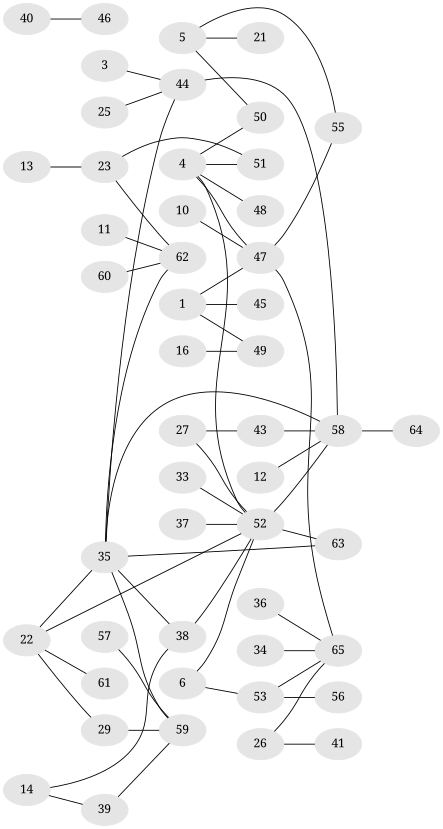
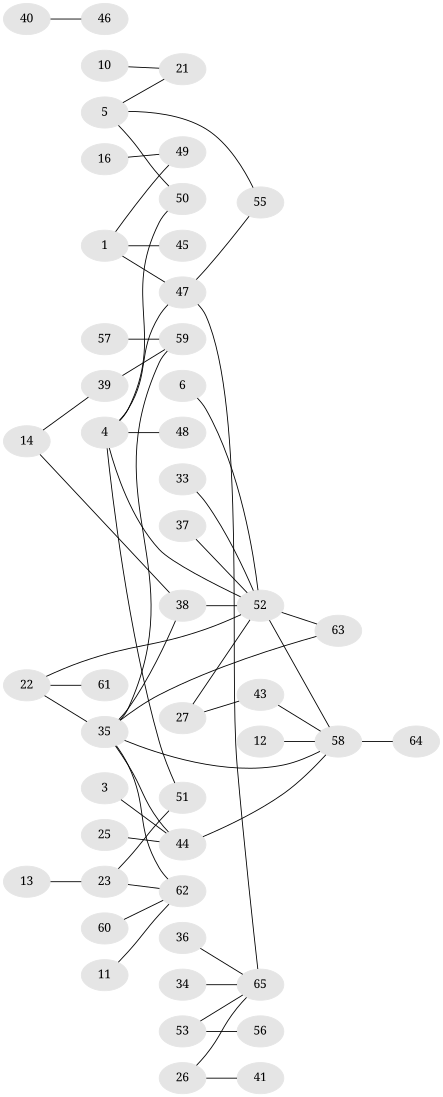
(215, 231) -> (144, 67)
(222, 690) -> none
(105, 730) -> none
